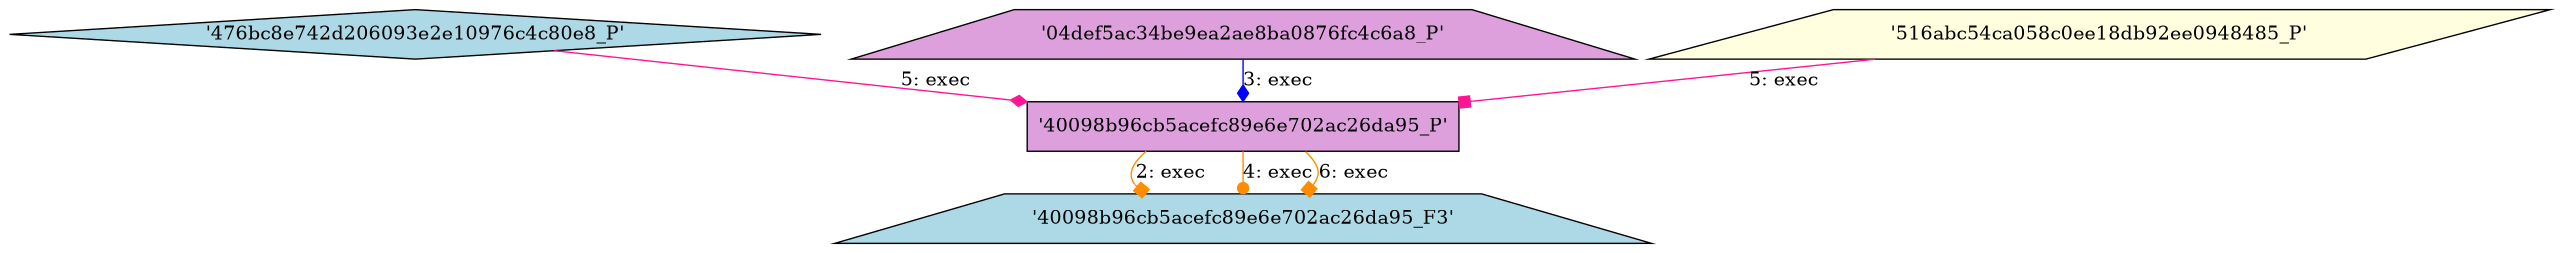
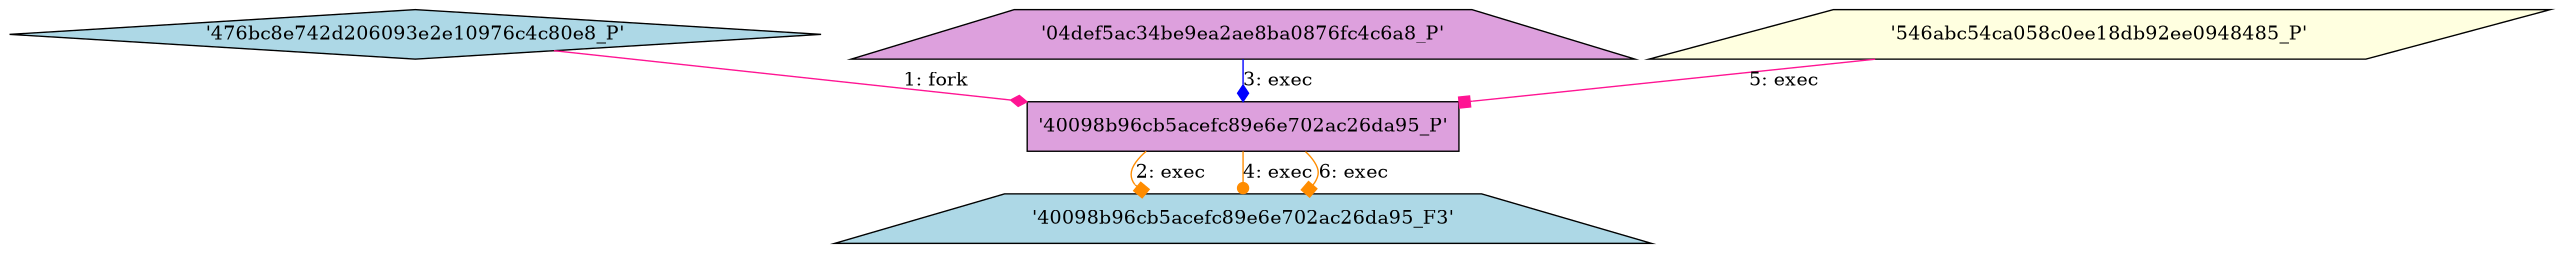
(2100, 34) -> (2100, 34)
(936, 80) -> (936, 80)
